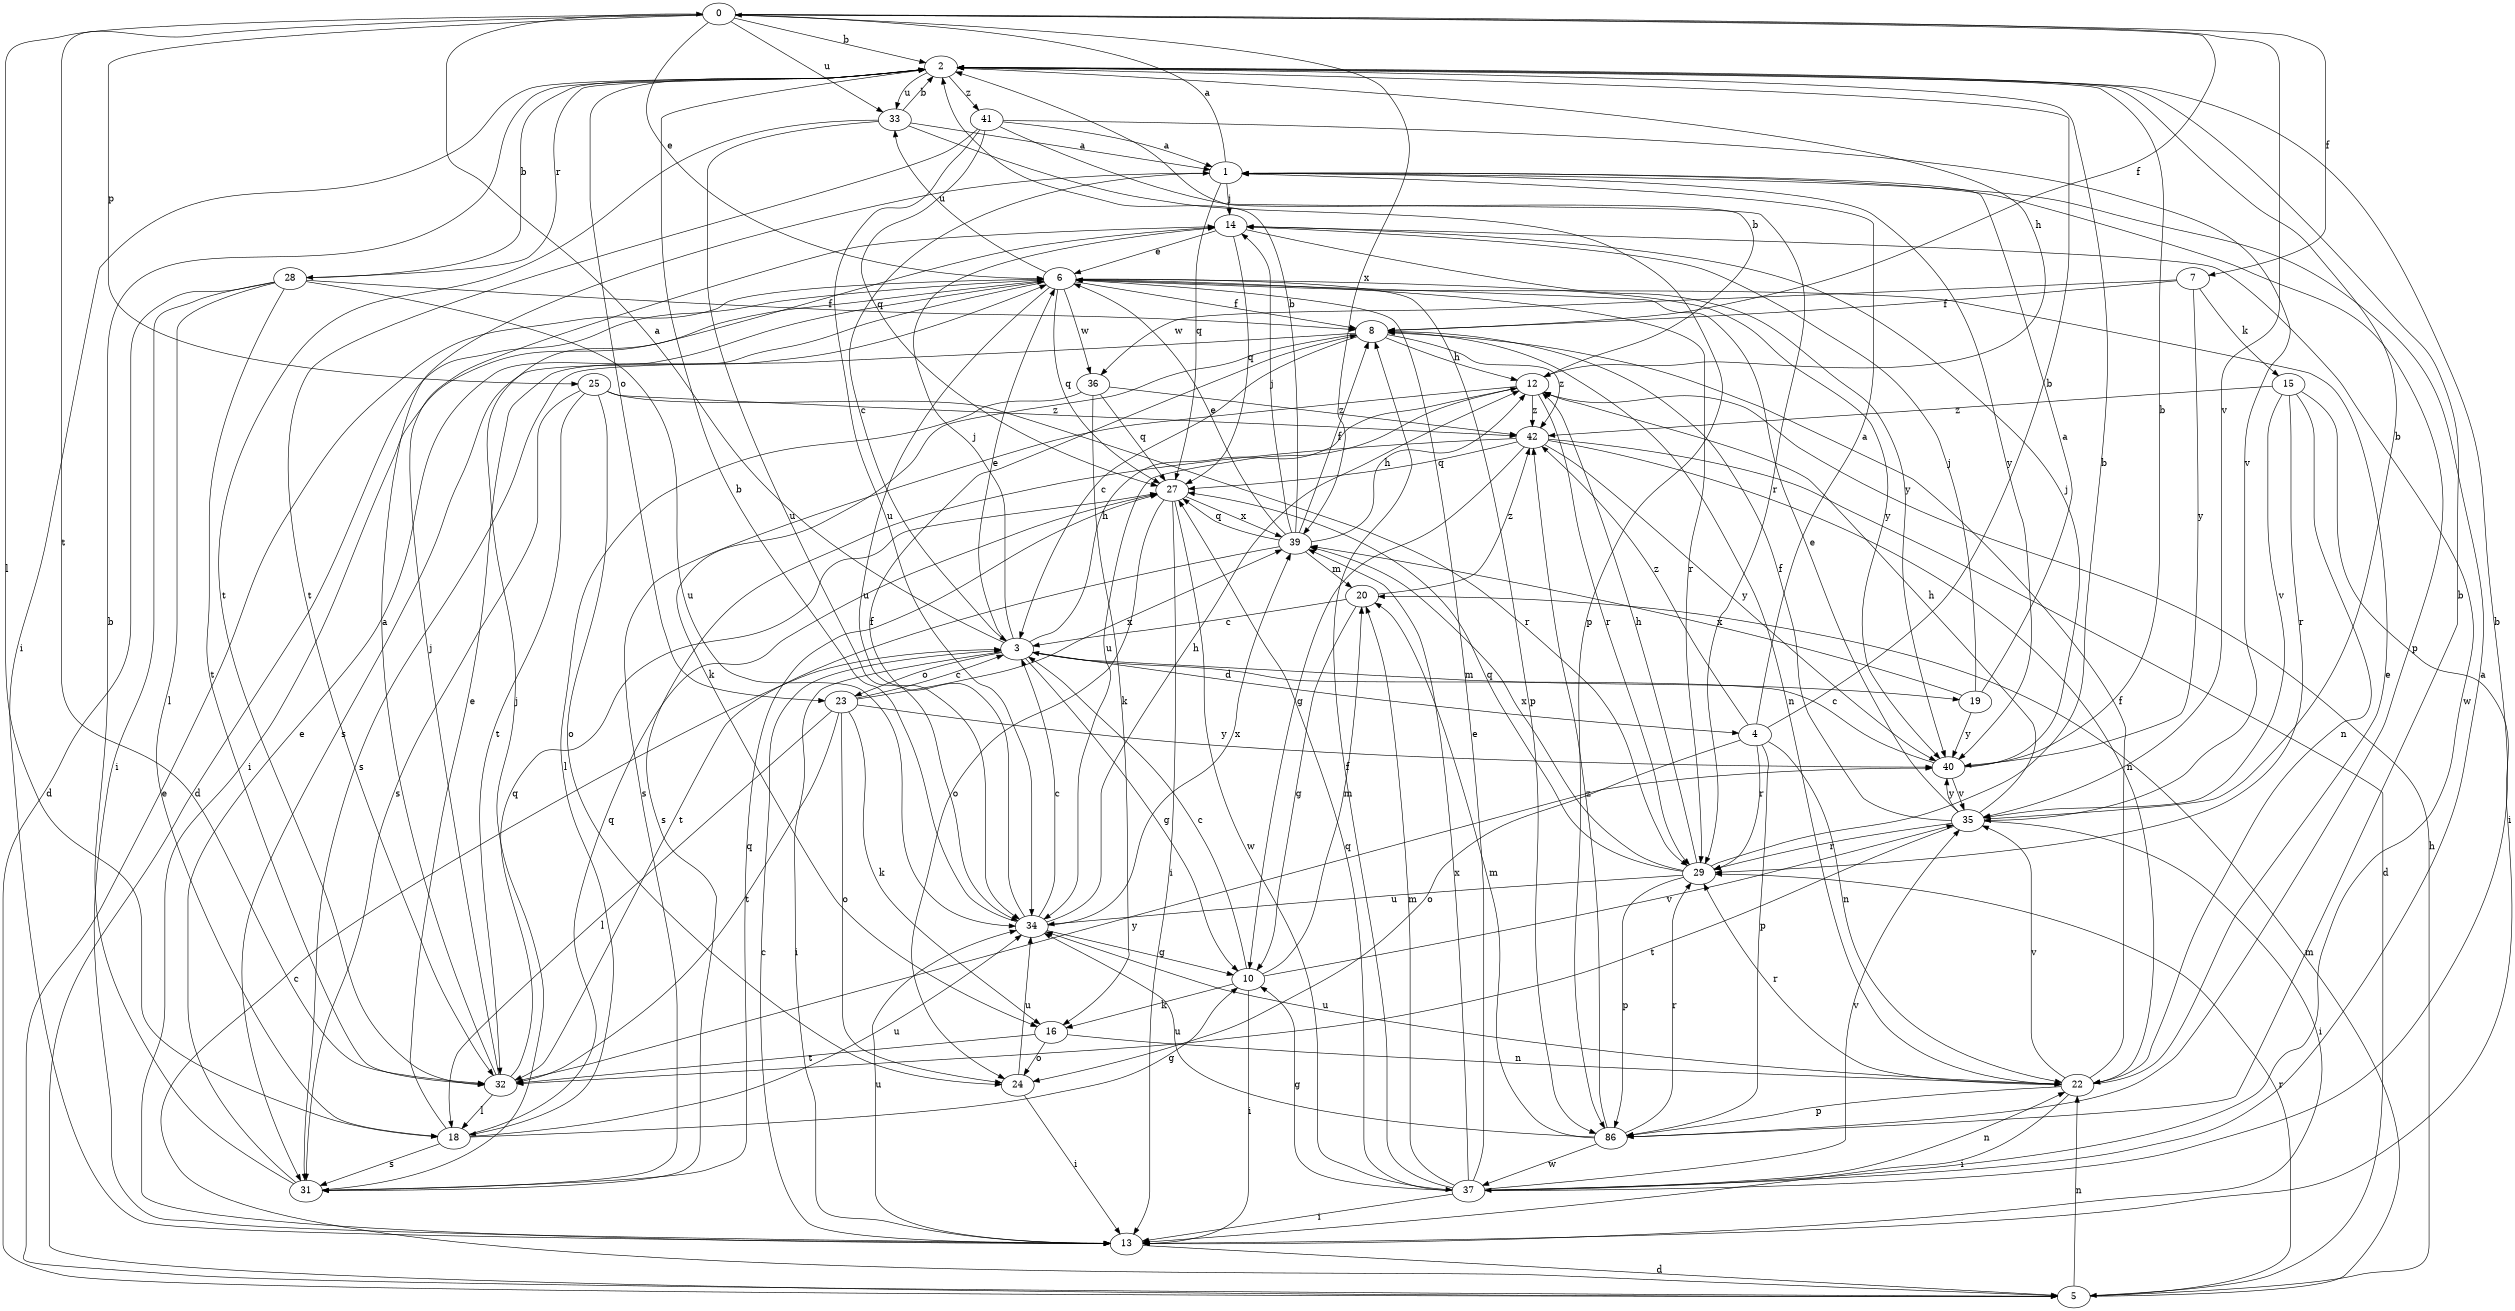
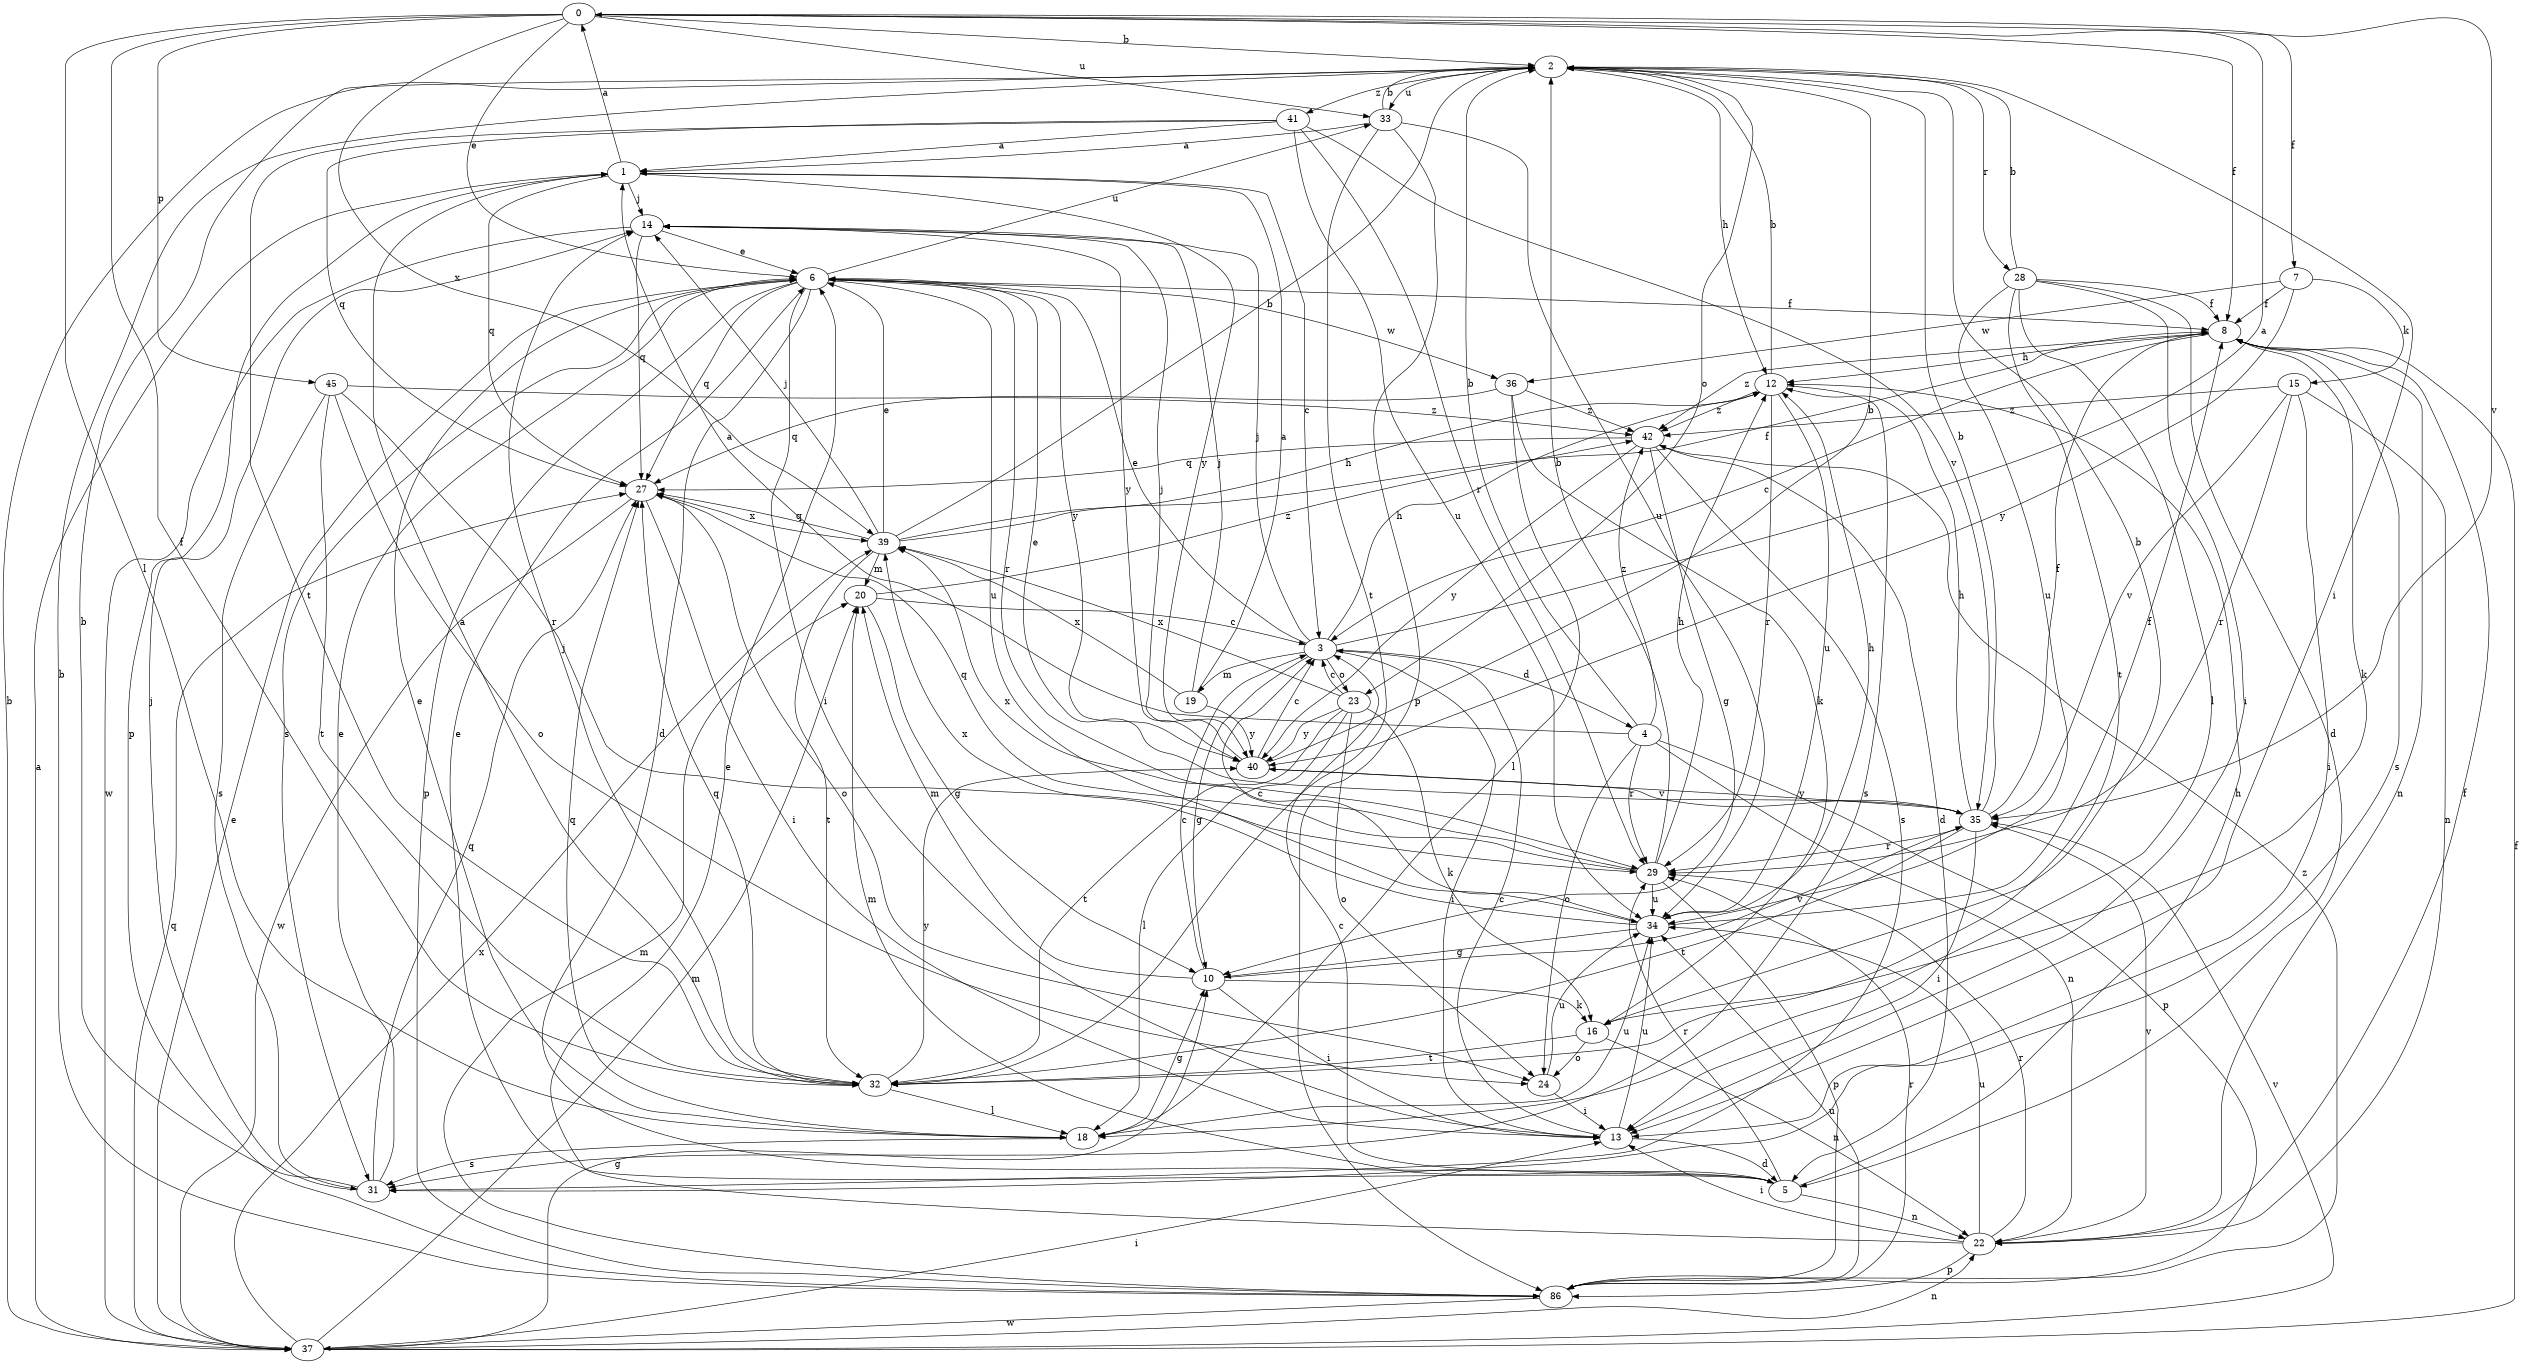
(594, 384) -> (331, 384)
(708, 440) -> (2123, 522)
(64, 543) -> (182, 543)
(1996, 620) -> none
